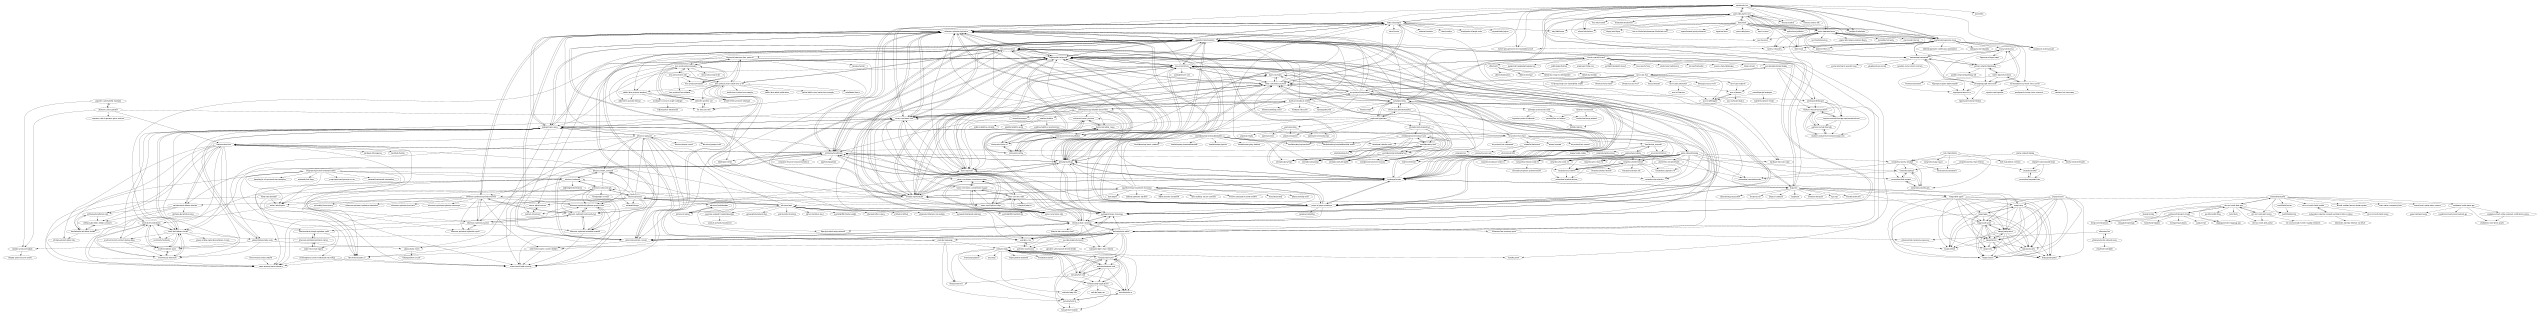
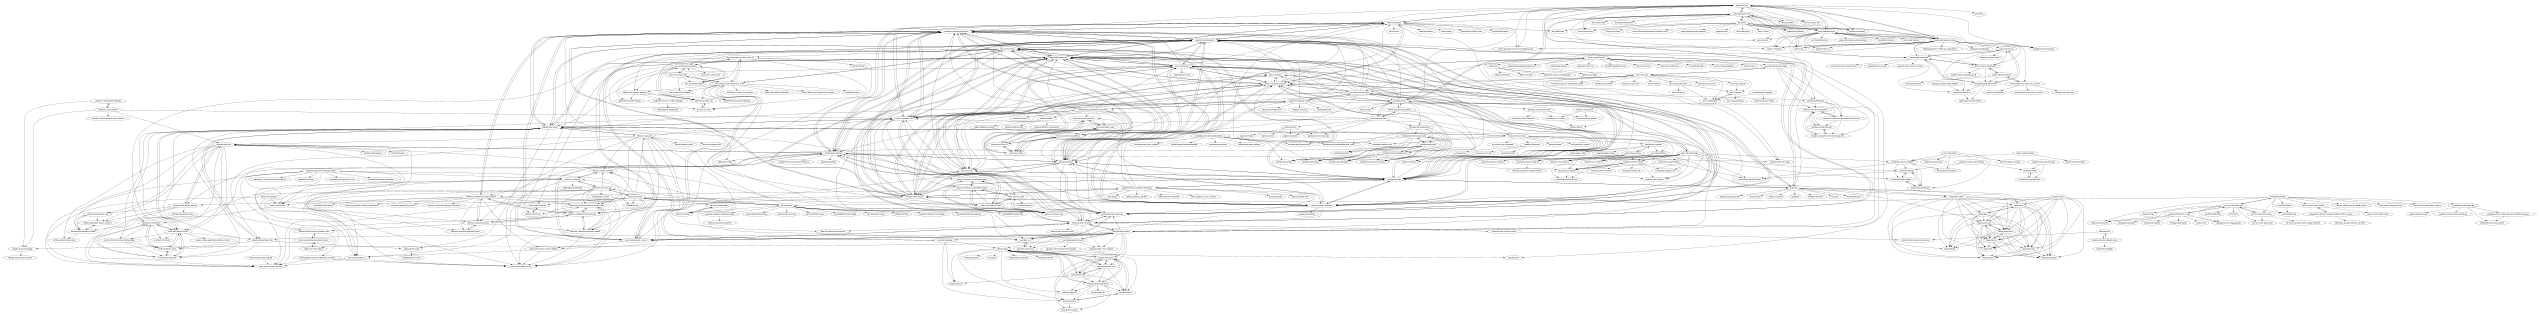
(1243, 197) -> none
